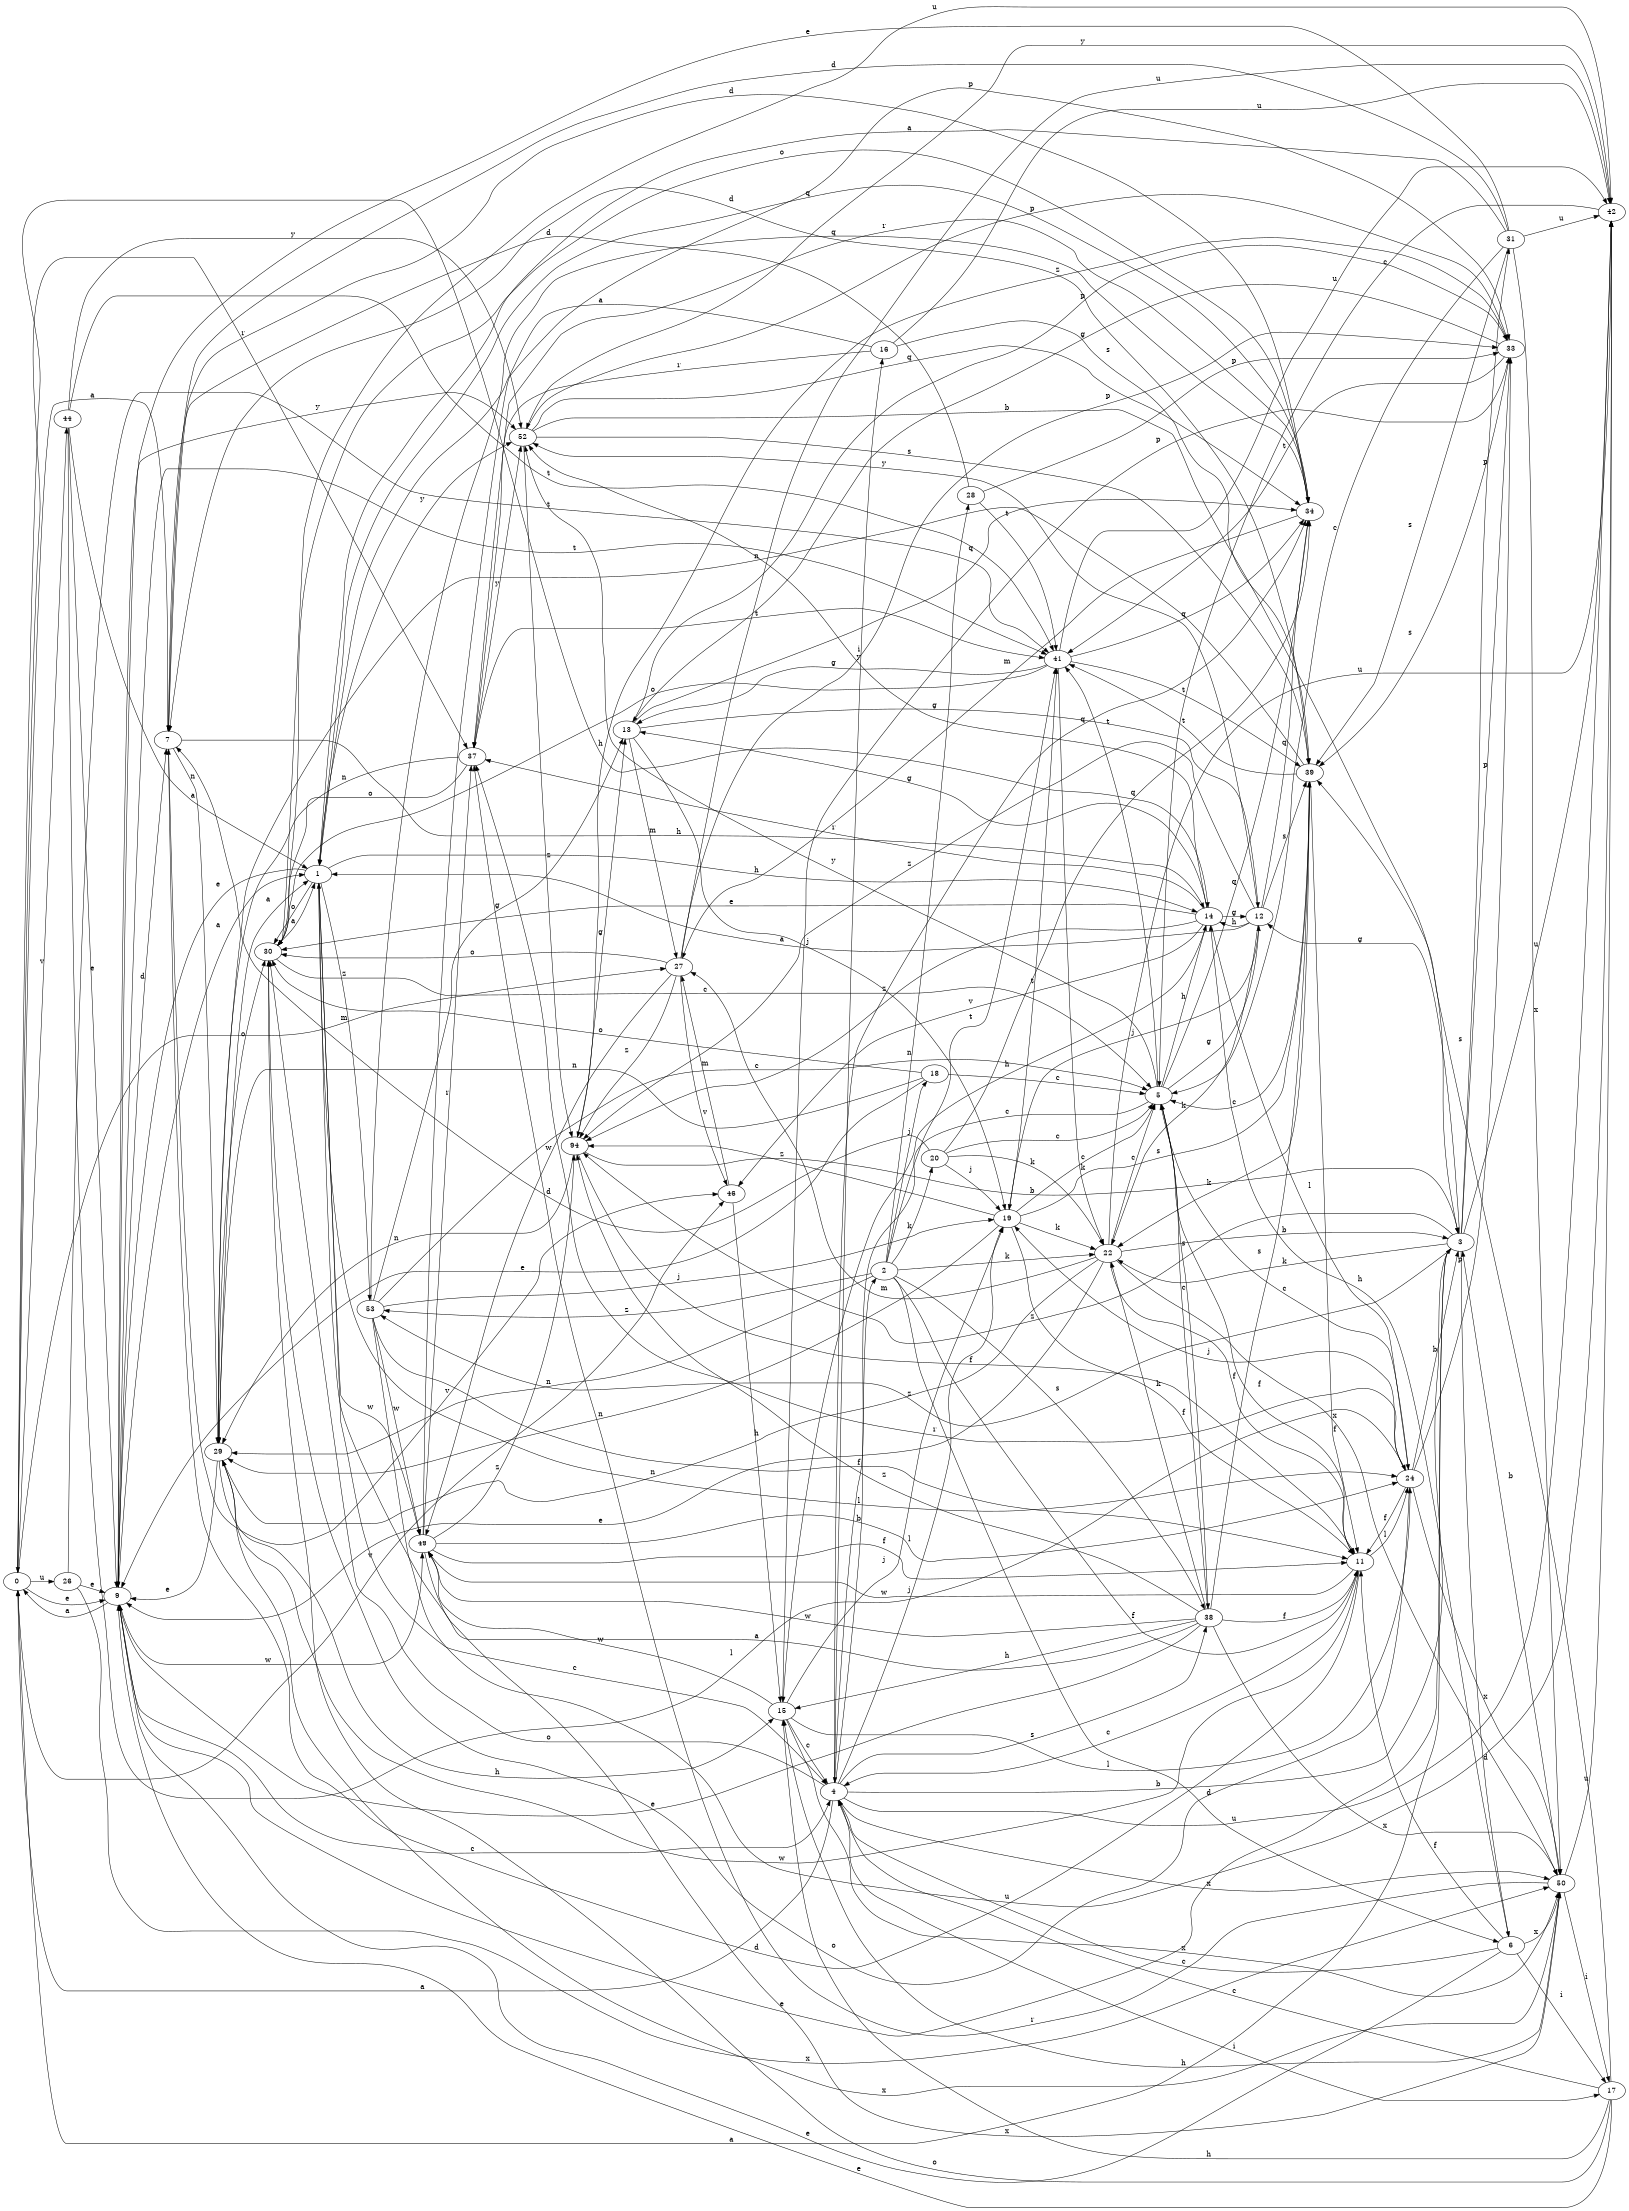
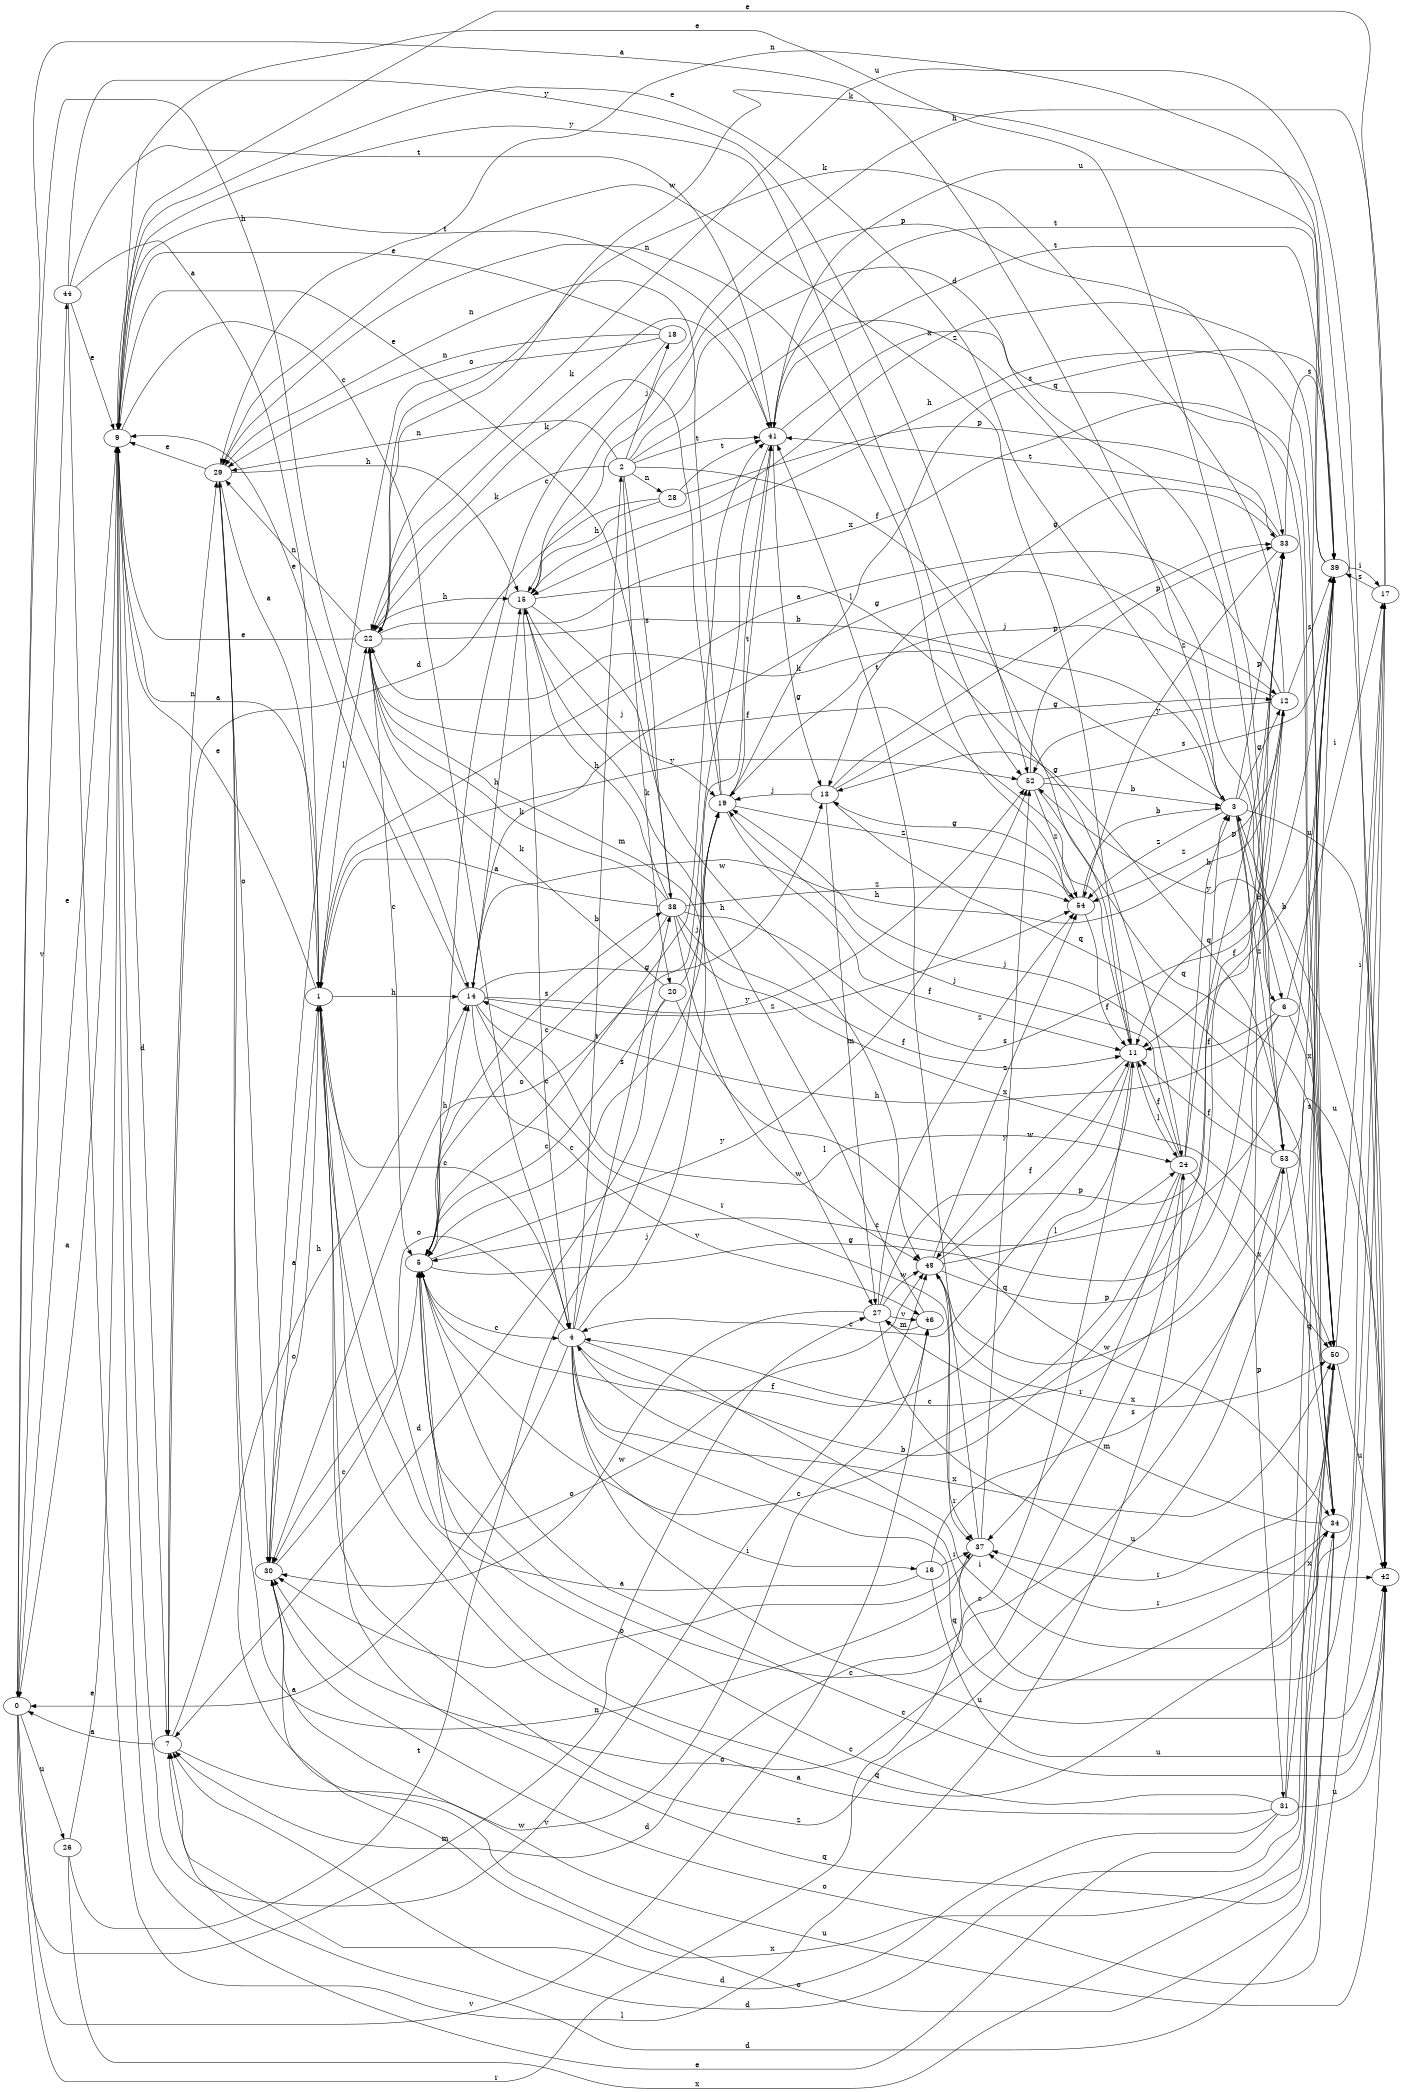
none -> (590, 541)
none -> (1364, 572)
none -> (435, 602)
(1290, 717) -> (1241, 922)
(740, 906) -> (329, 677)
(575, 1146) -> (1081, 906)
(628, 1477) -> (338, 820)
